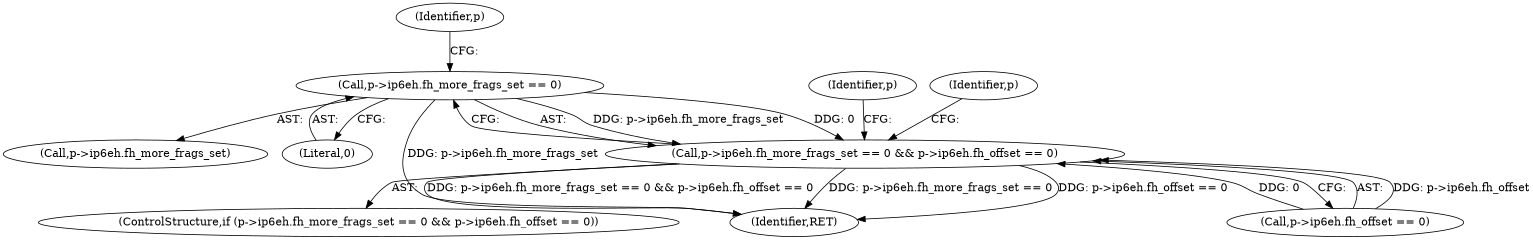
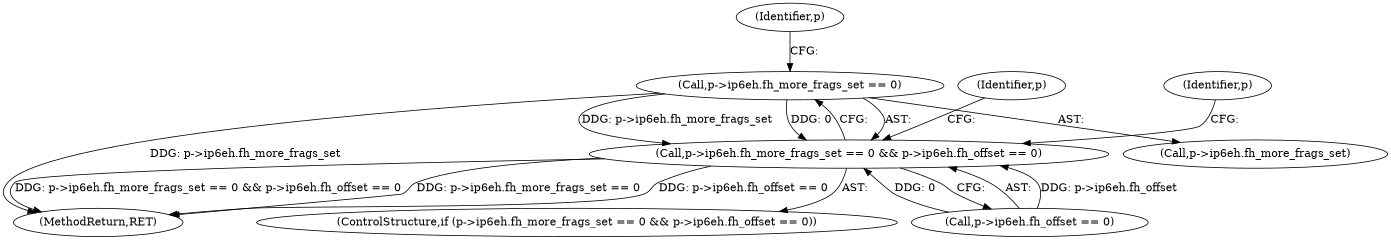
(327, 154) -> none
(794, 222) -> (98, 222)
